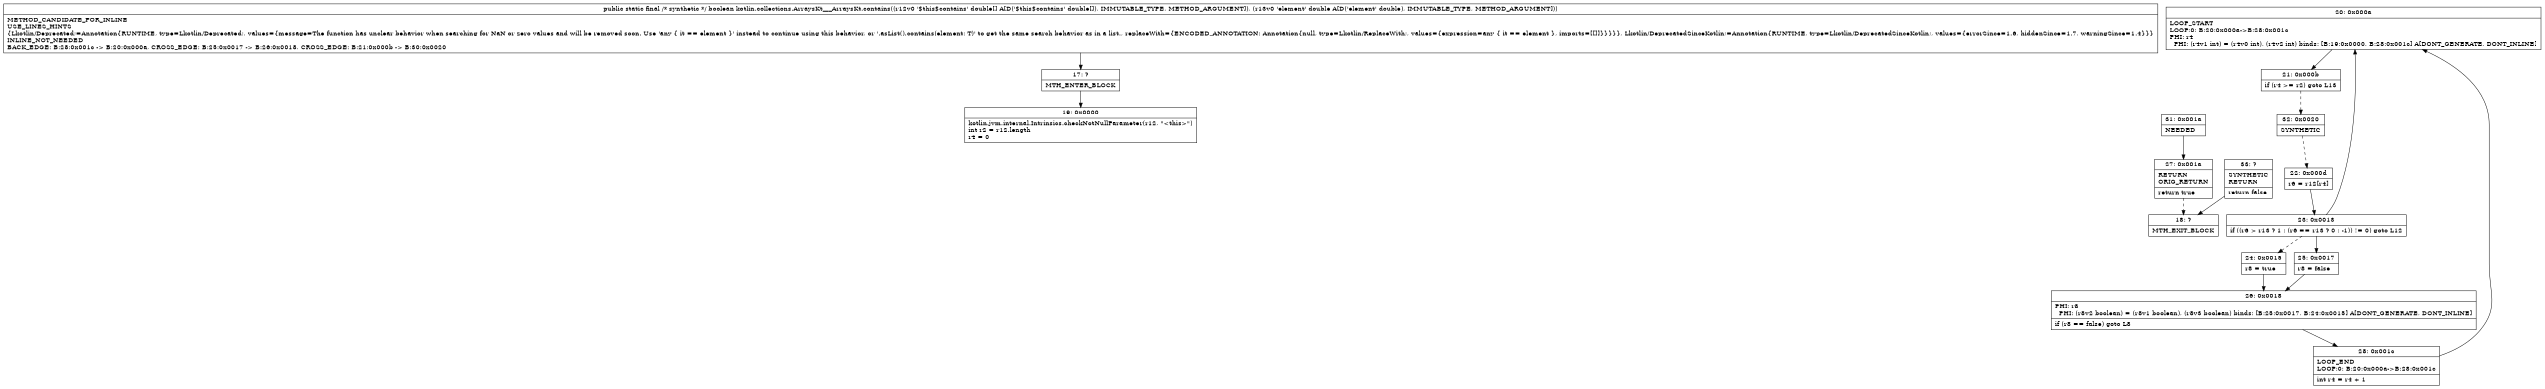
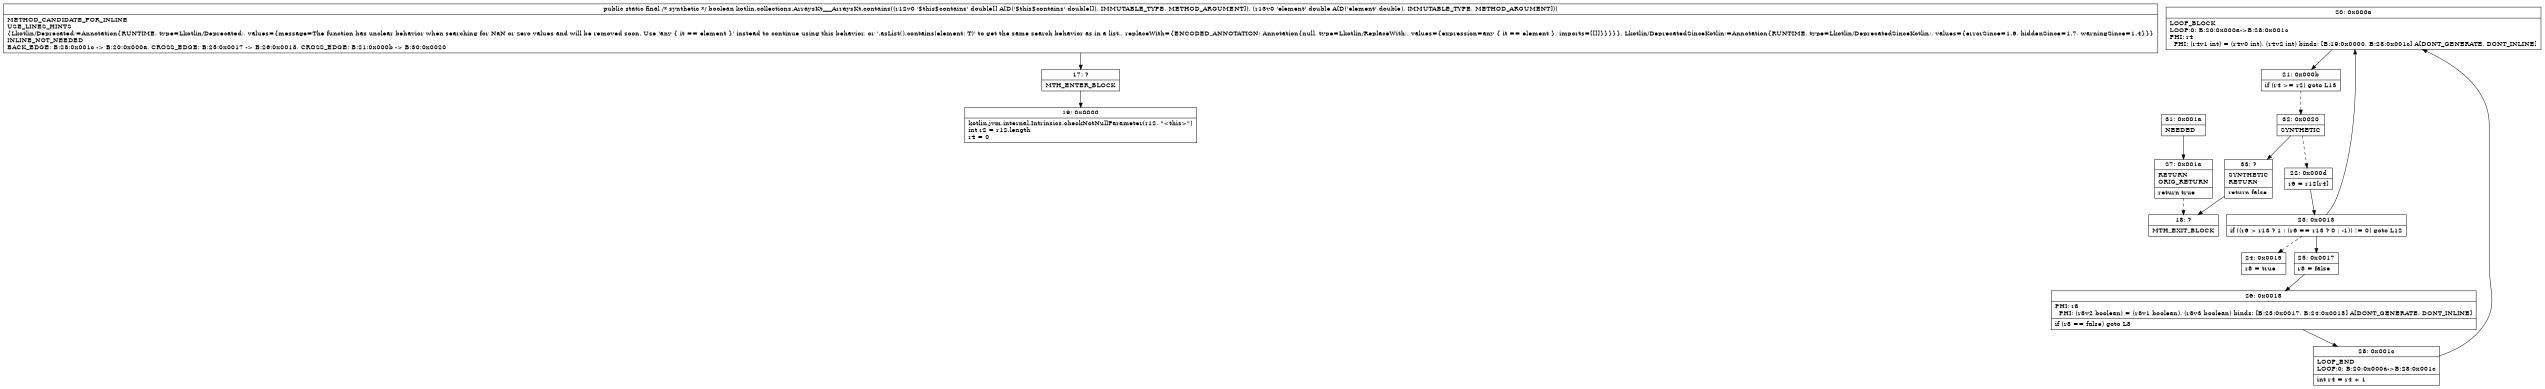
(2192, 23) -> (2193, 23)
none -> (2281, 146)
(2264, 280) -> none
